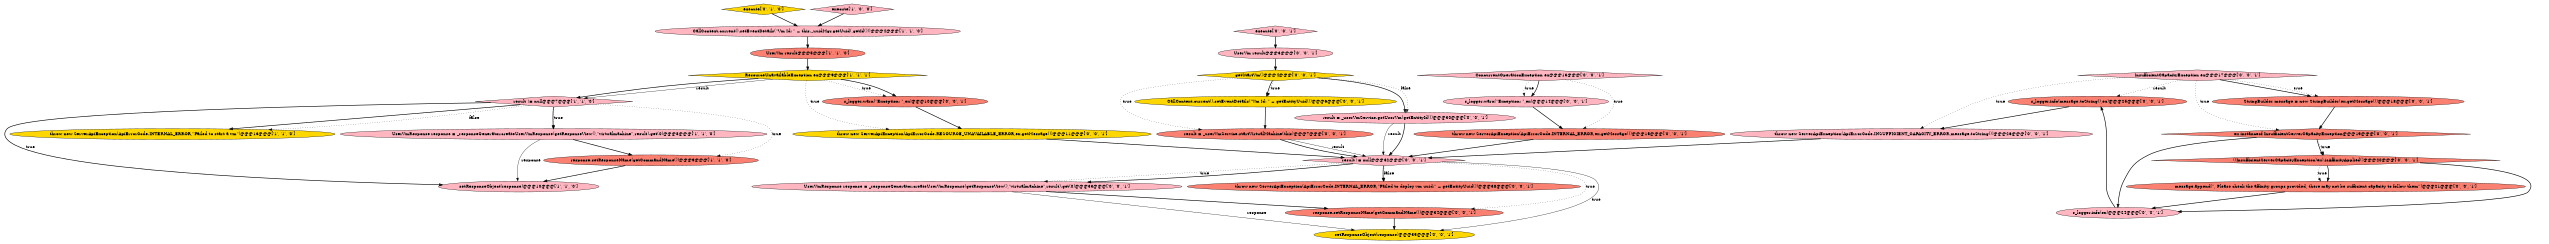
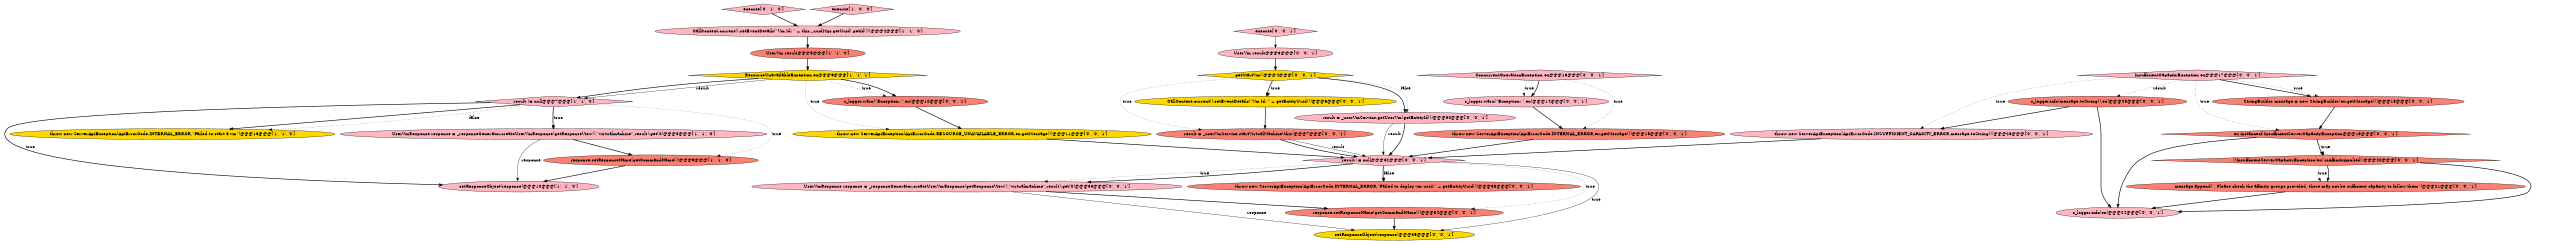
(763, 9) -> (763, 9)
(1275, 41) -> (1275, 41)
(2106, 159) -> (2101, 157)
